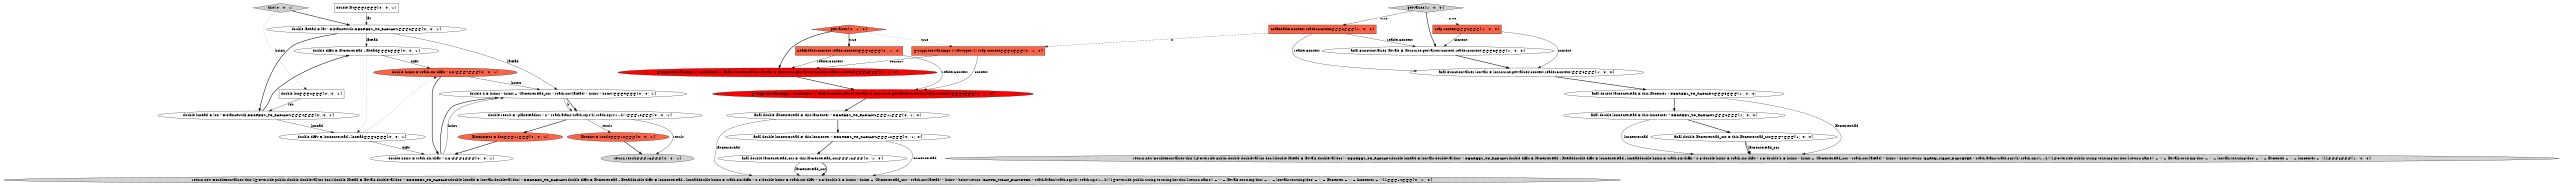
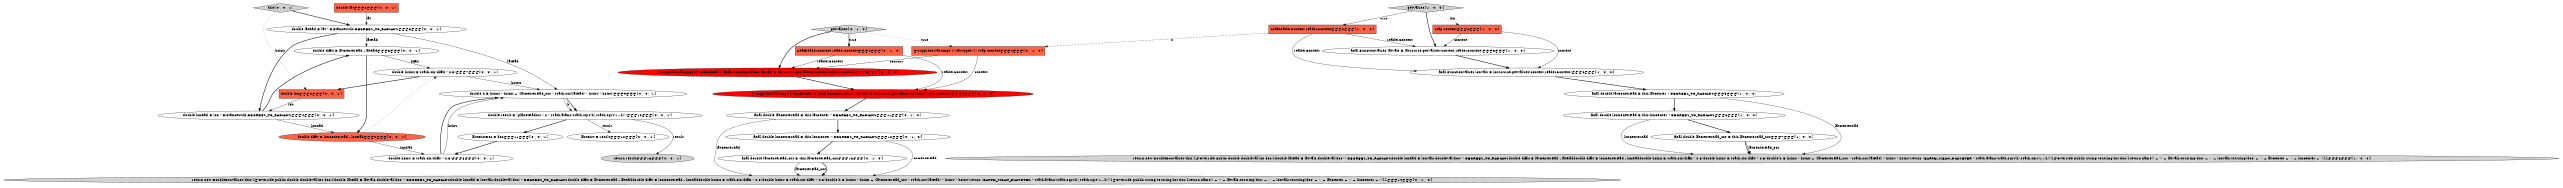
(366, 8) -> (366, 8)
(1453, 19) -> (1453, 19)
(849, 29) -> (849, 29)
(415, 62) -> (415, 62)
(445, 72) -> (445, 72)
(312, 94) -> (312, 94)
(366, 94) -> (366, 94)
(432, 114) -> (380, 83)
(352, 137) -> (352, 137)
(510, 137) -> (510, 137)
(618, 137) -> (618, 137)
(632, 147) -> none
(406, 148) -> (406, 148)
